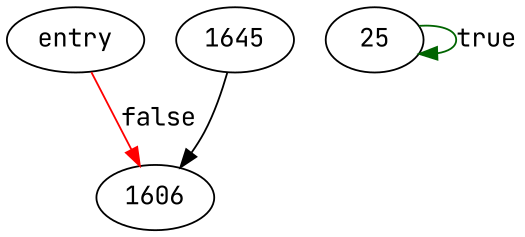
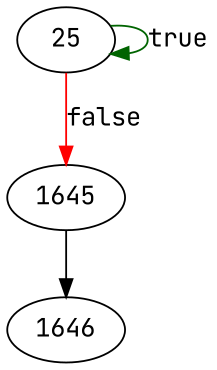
(76, 40) -> none
none -> (66, 110)
(155, 198) -> (66, 330)
